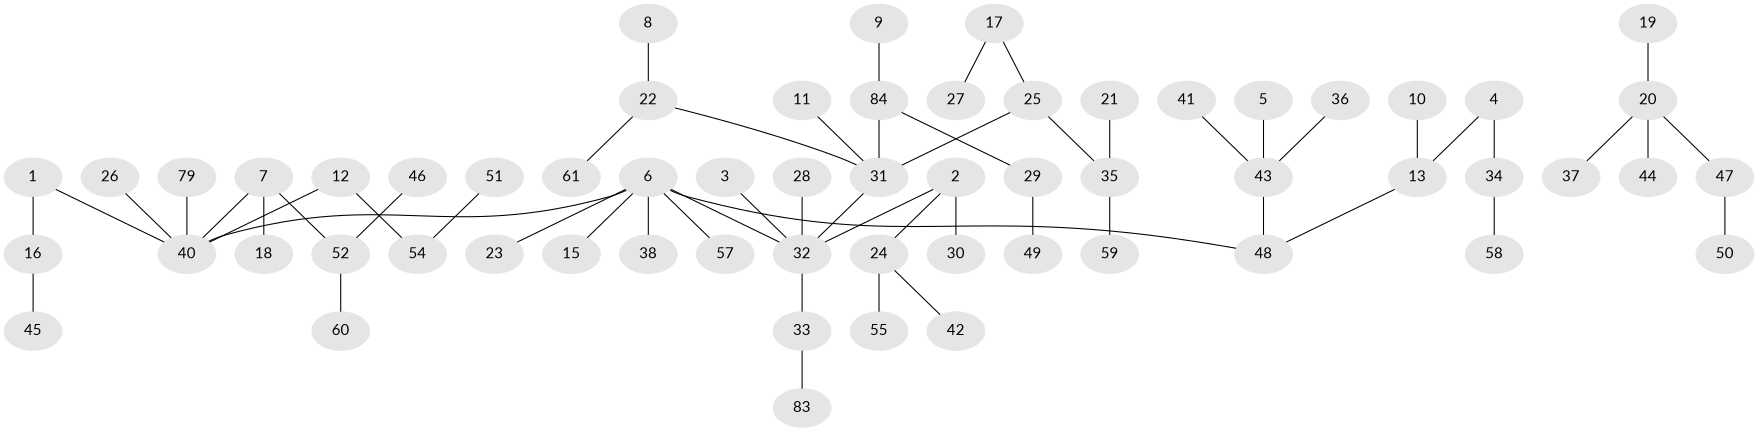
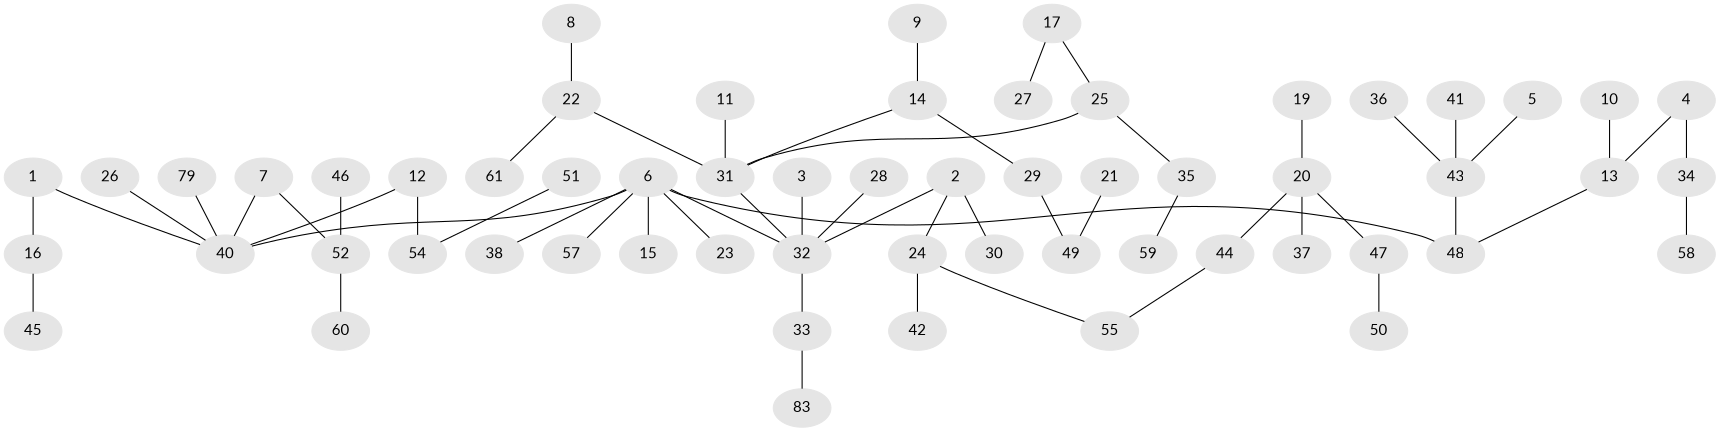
(879, 100) -> (917, 100)
(1110, 139) -> (1088, 220)
(264, 254) -> none
none -> (1167, 293)
